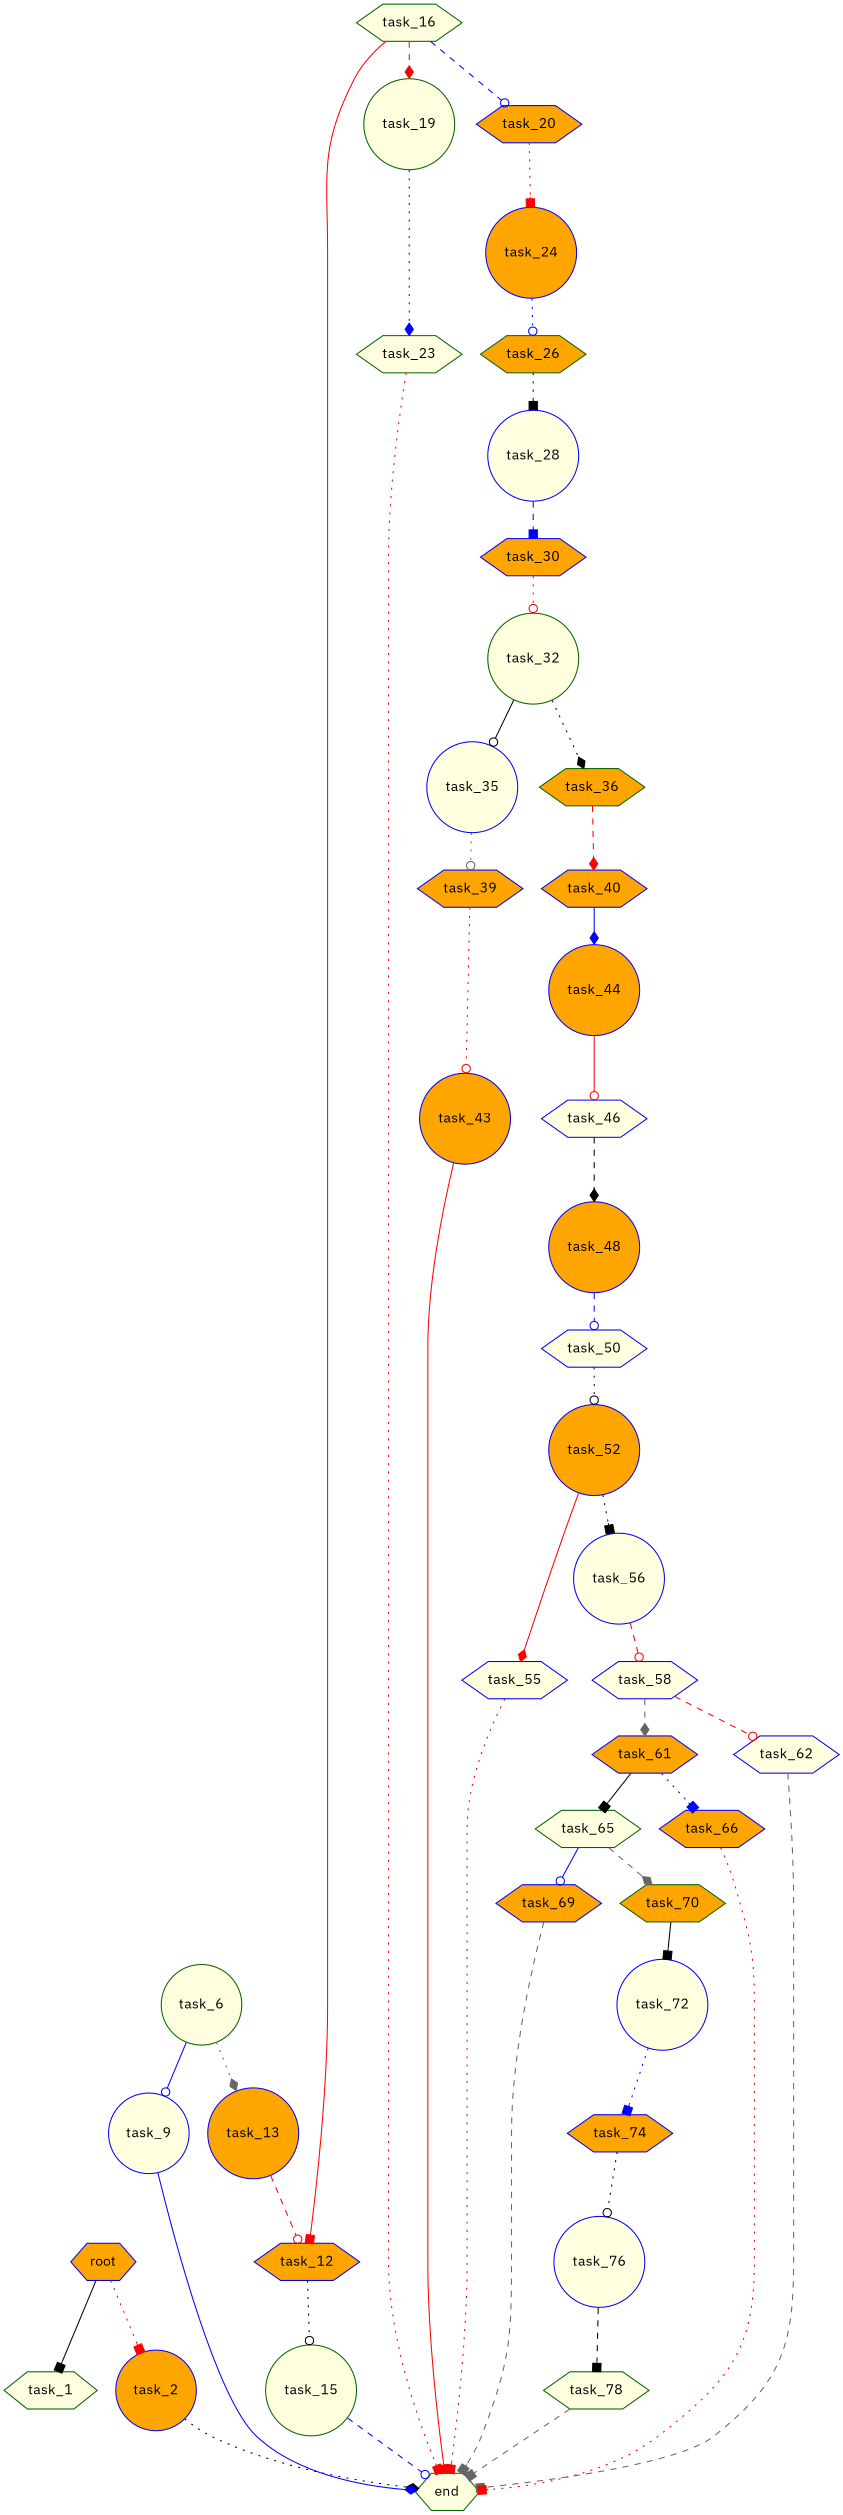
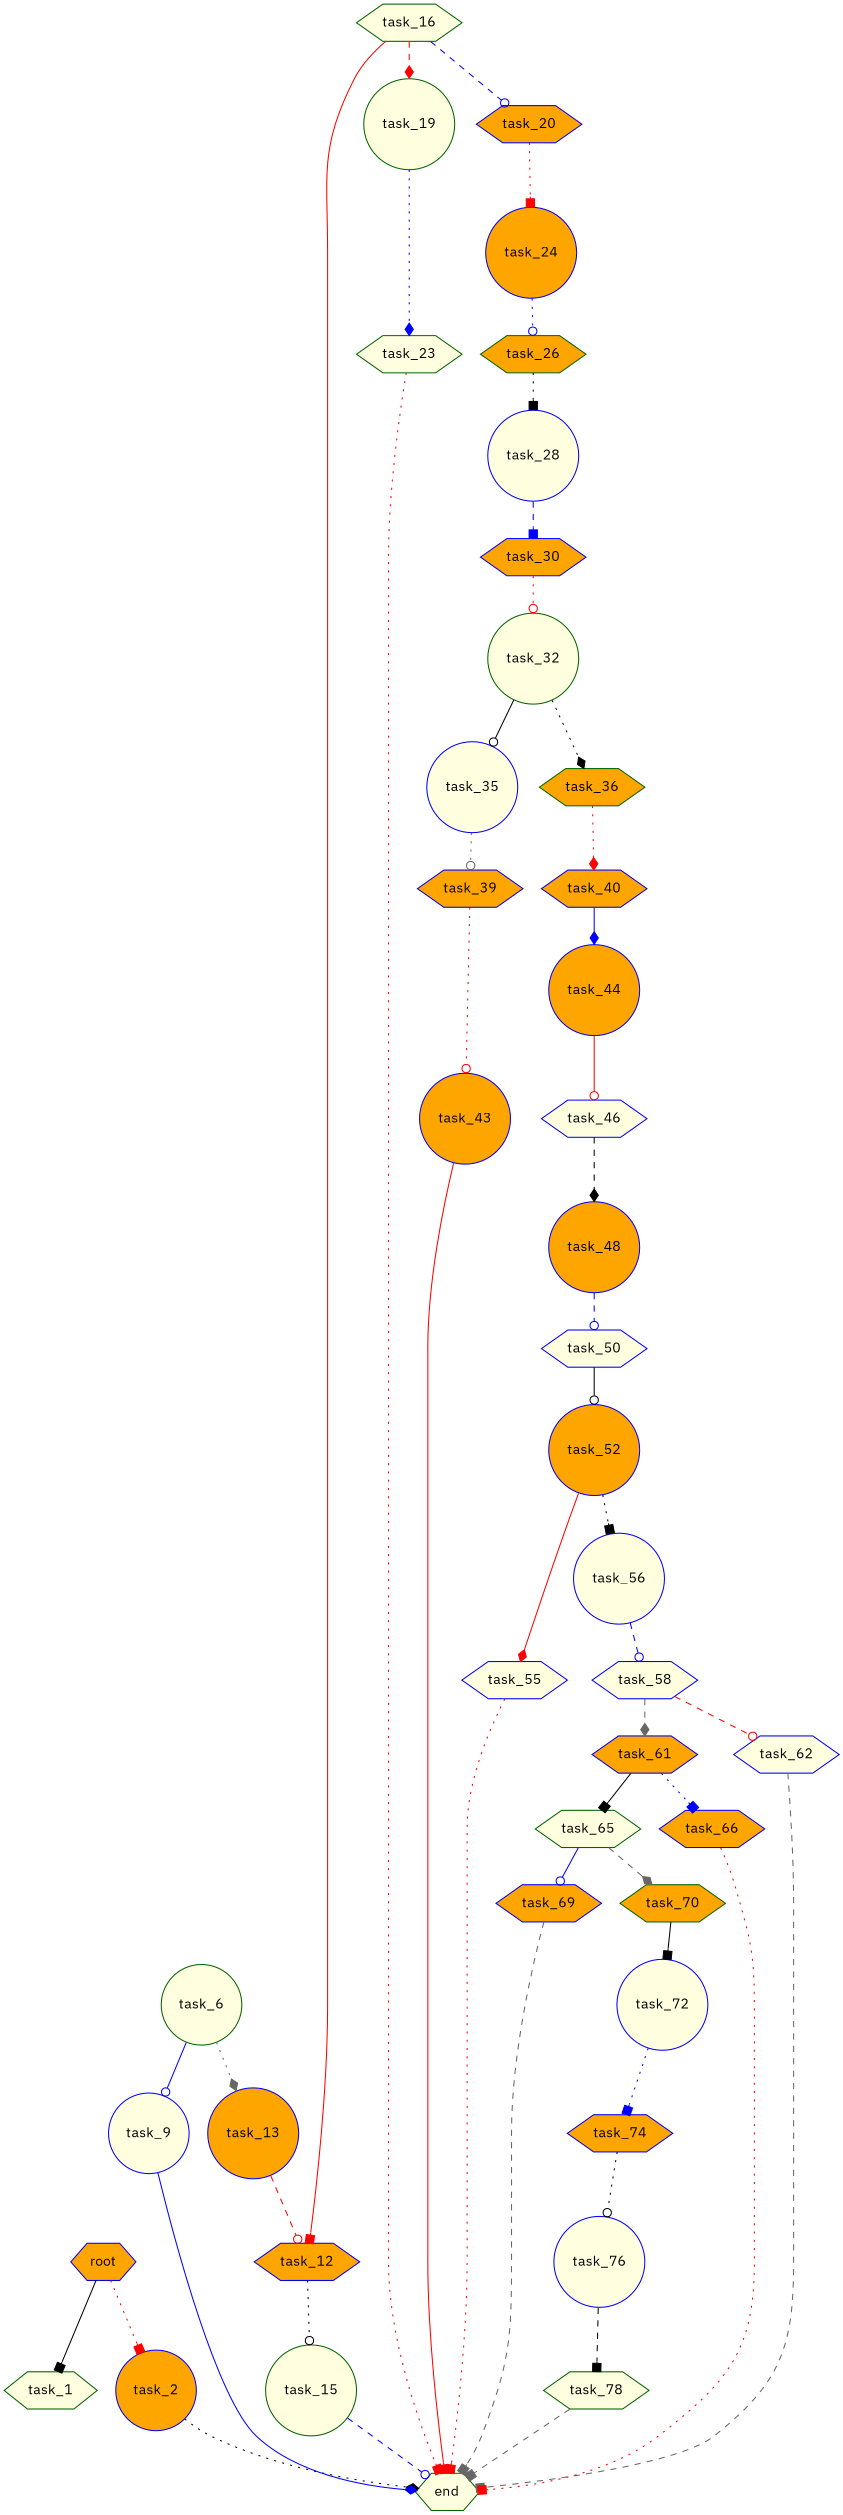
(593, 832) -> (593, 832)
(594, 1382) -> (594, 1382)
(634, 1638) -> (634, 1638)
